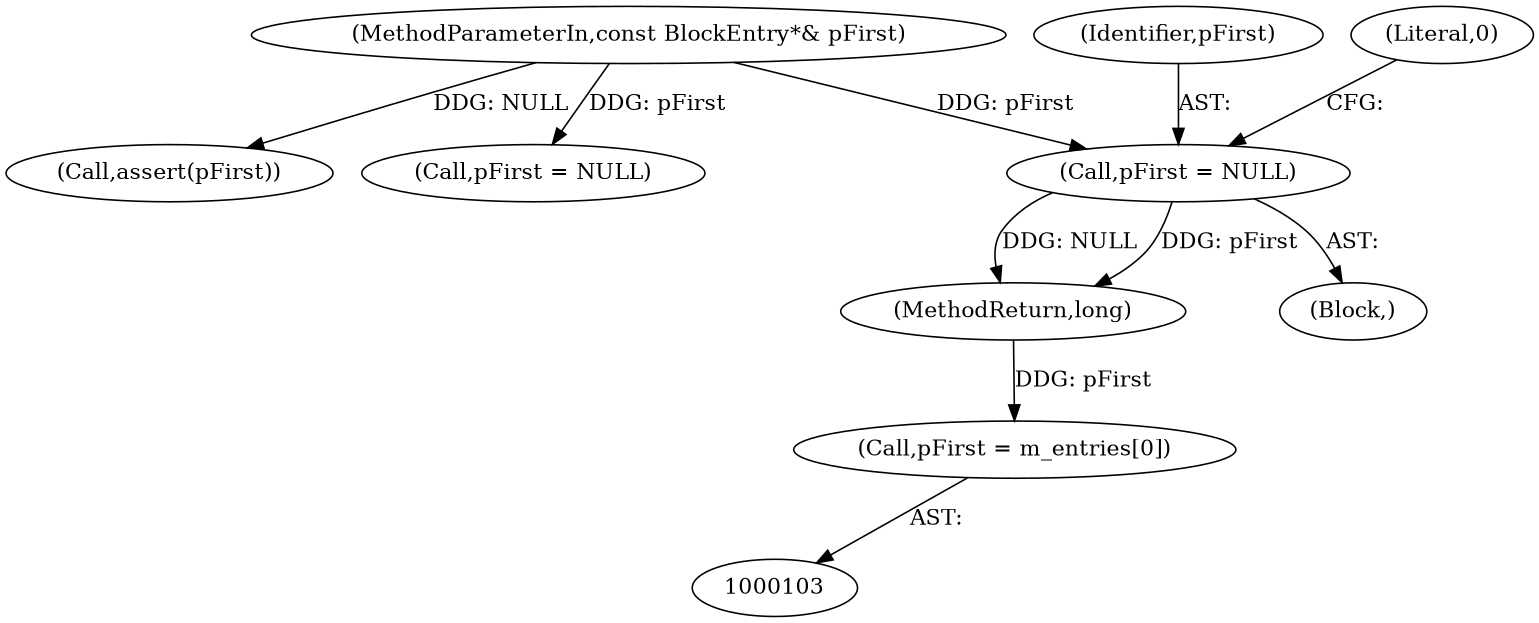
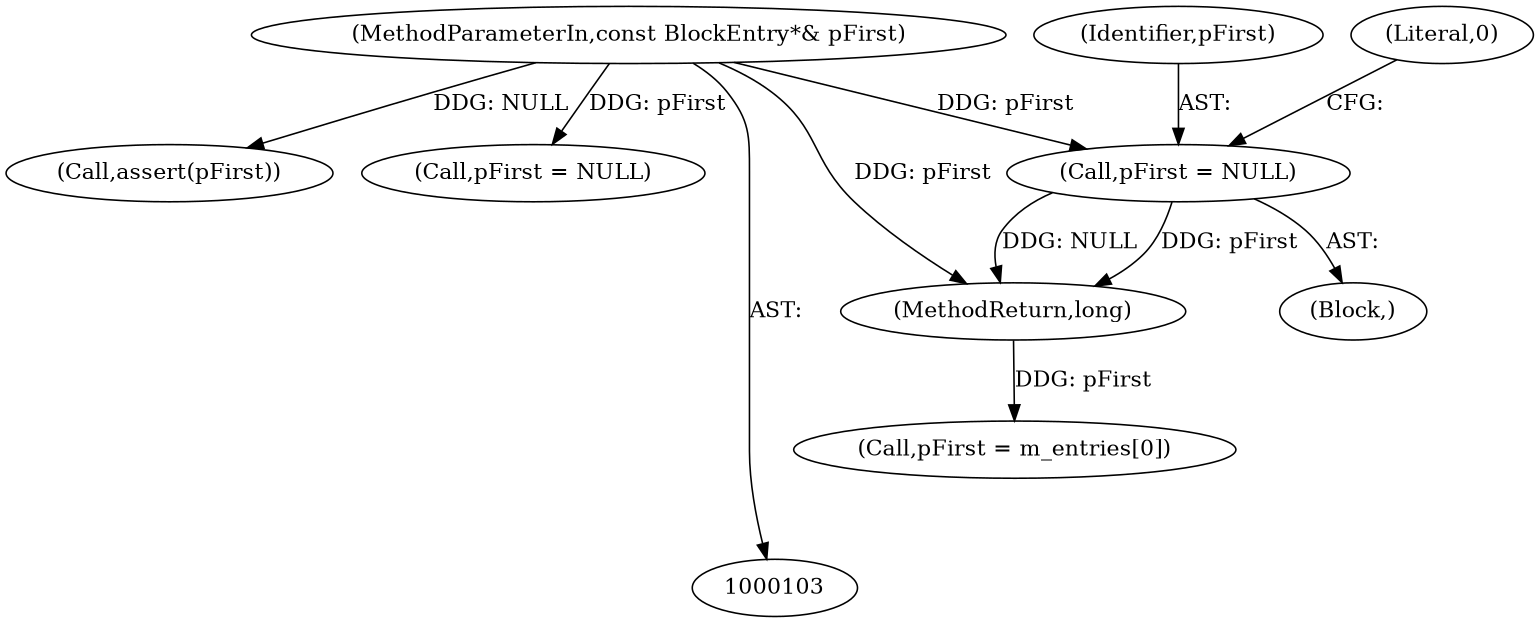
none -> (830, 173)
(899, 516) -> (749, 293)
